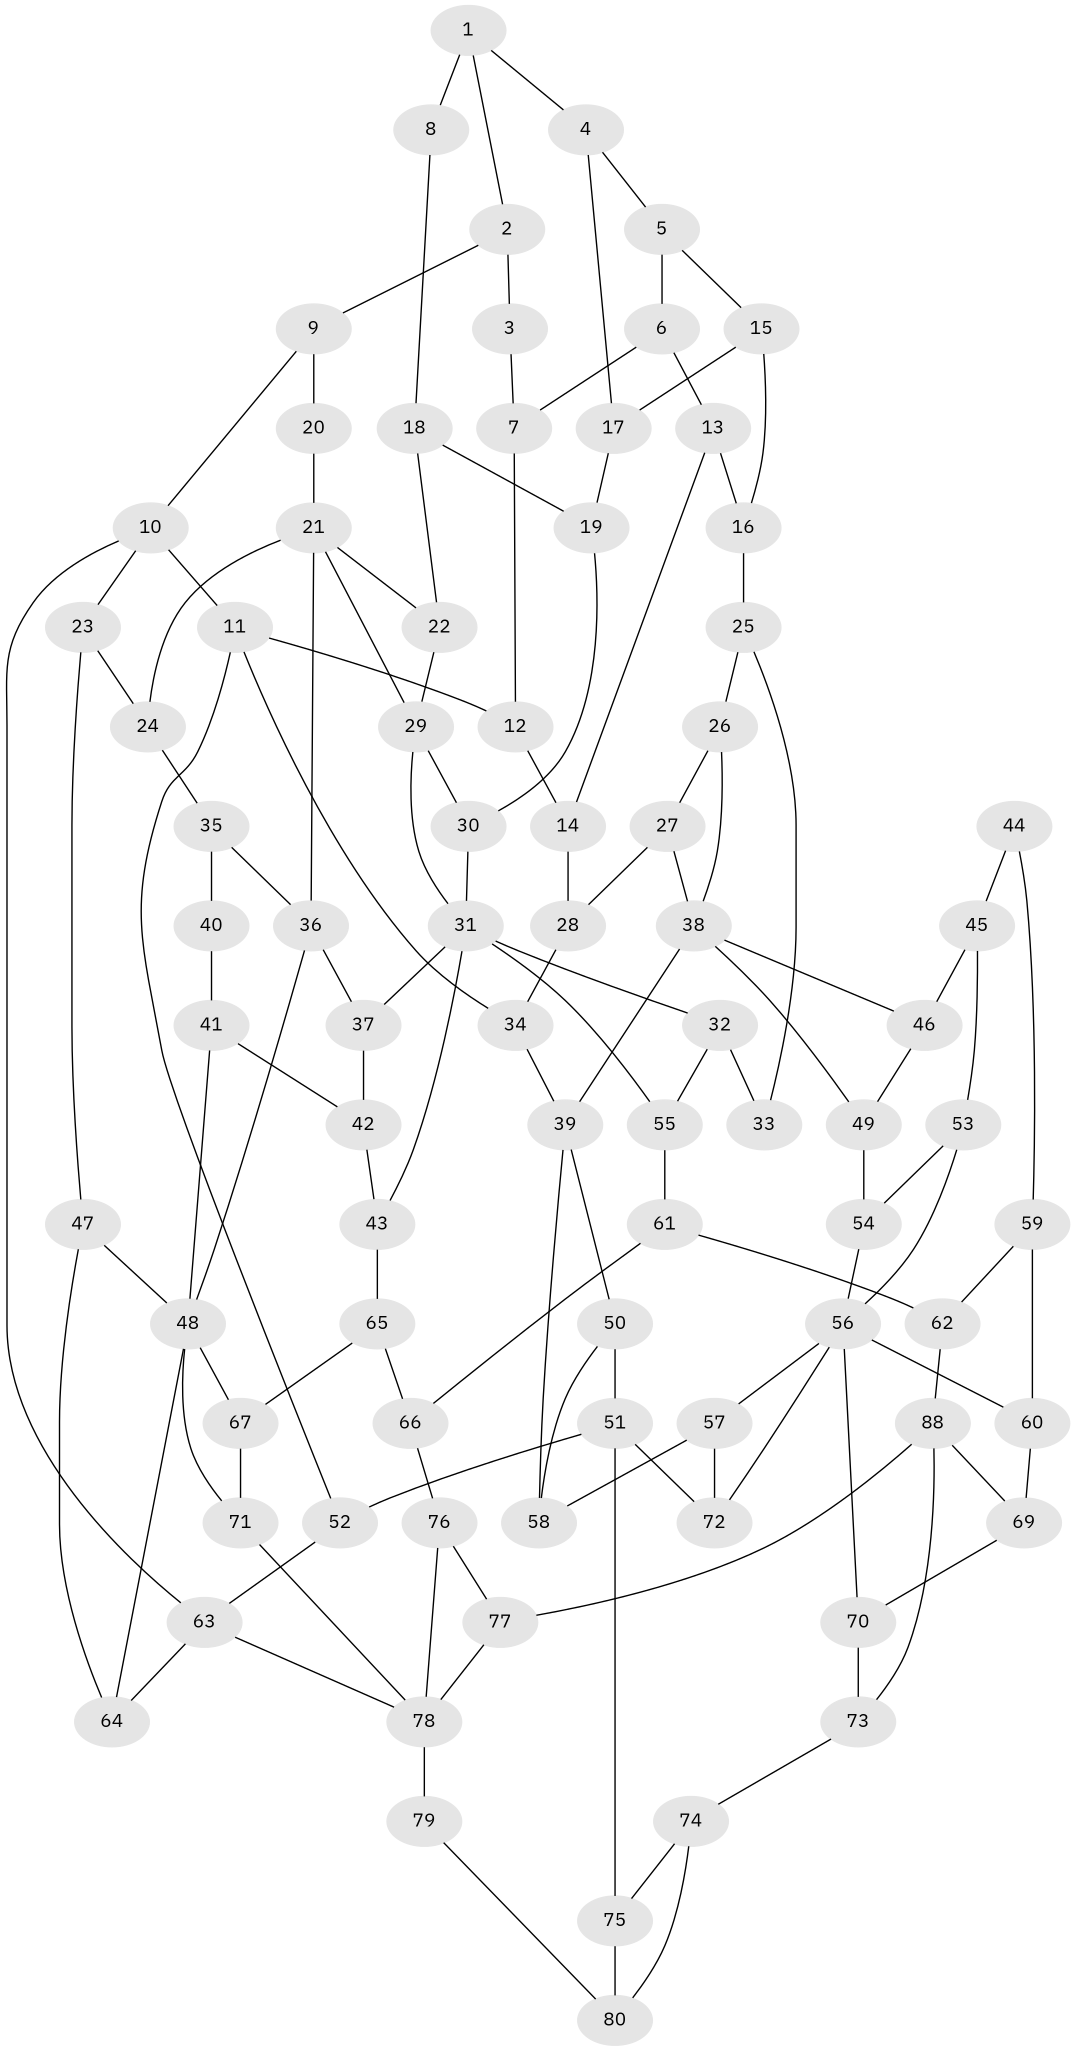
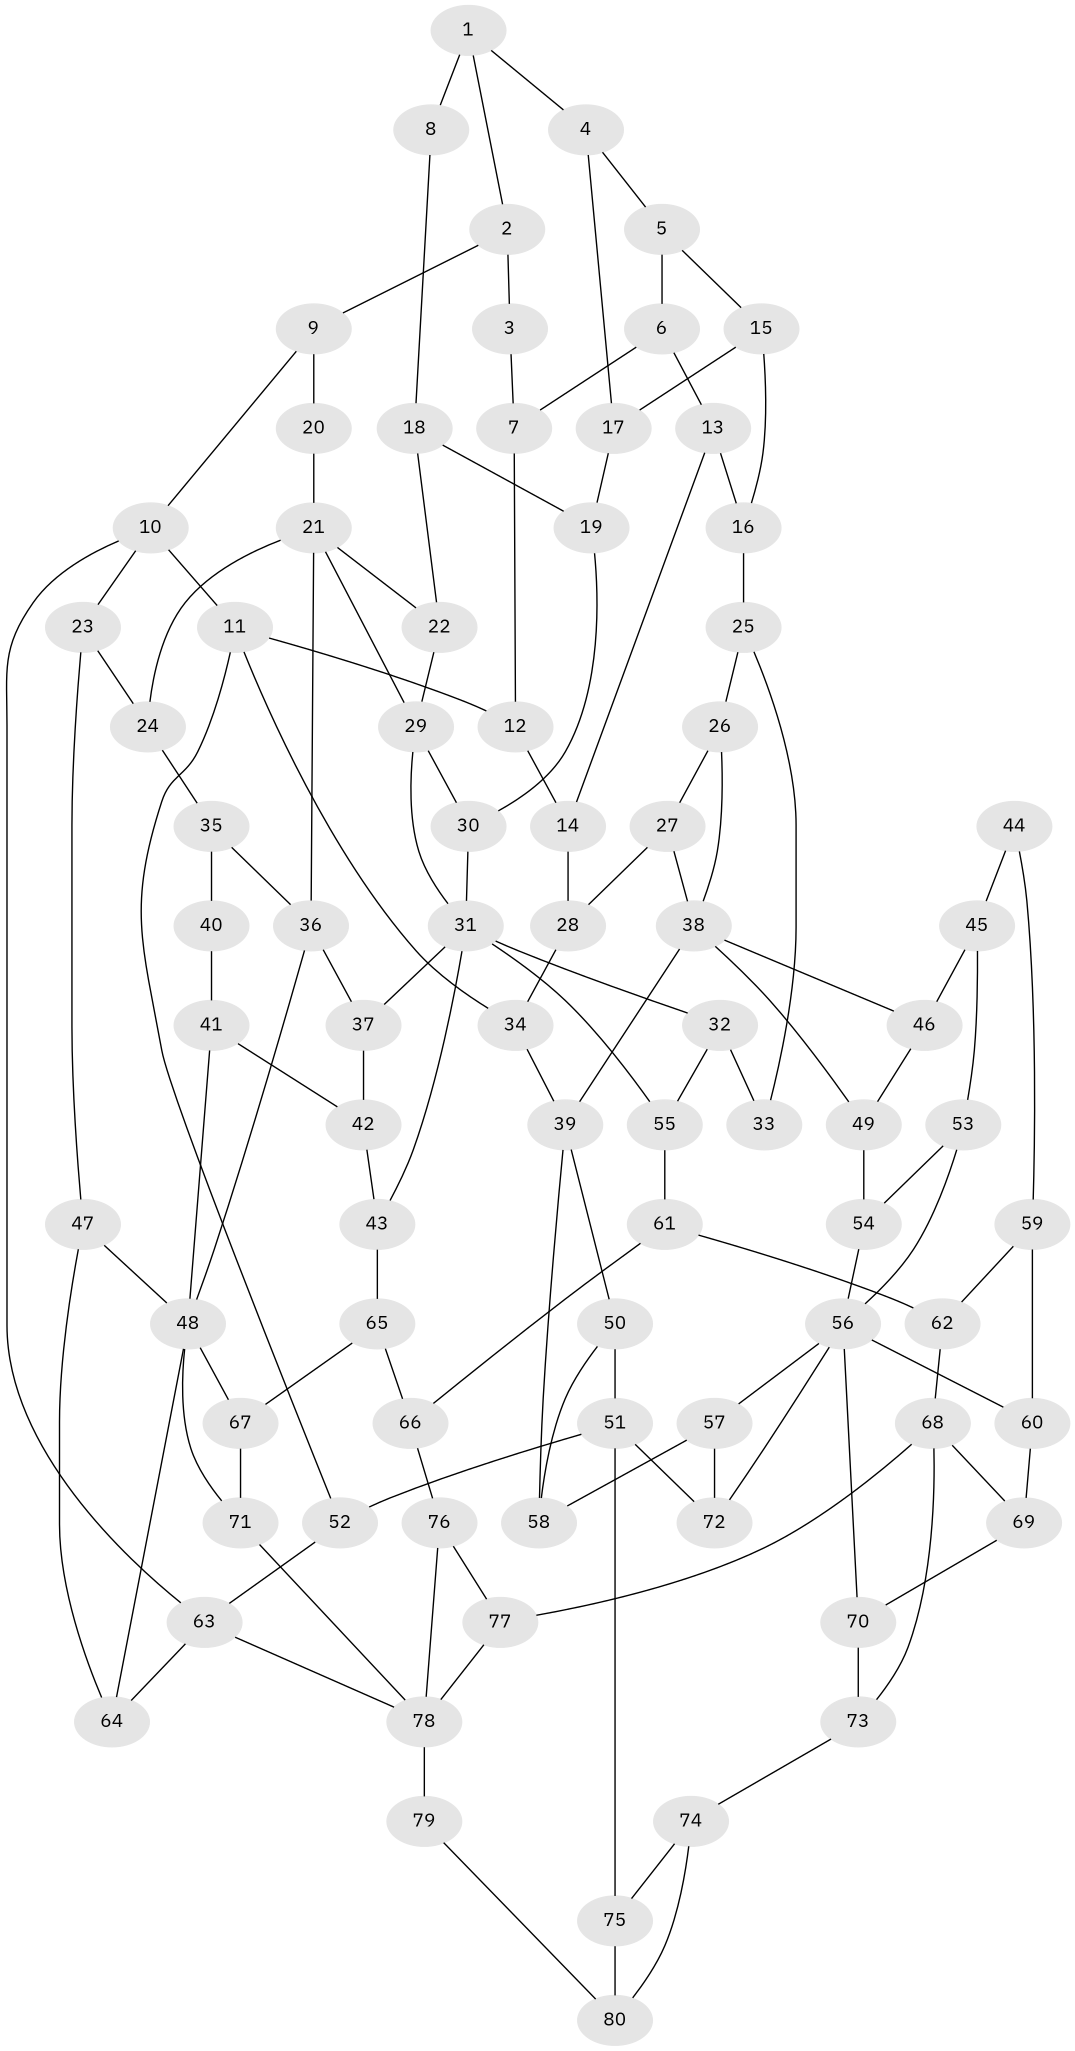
(933, 1423) -> (933, 1423)
